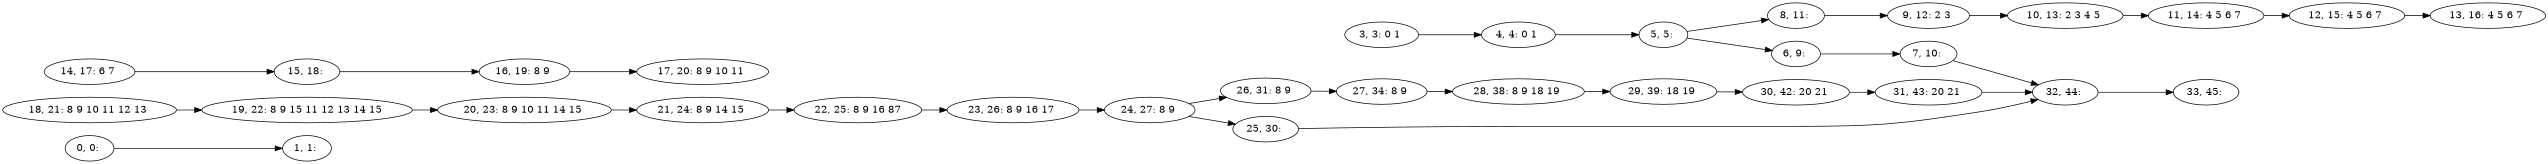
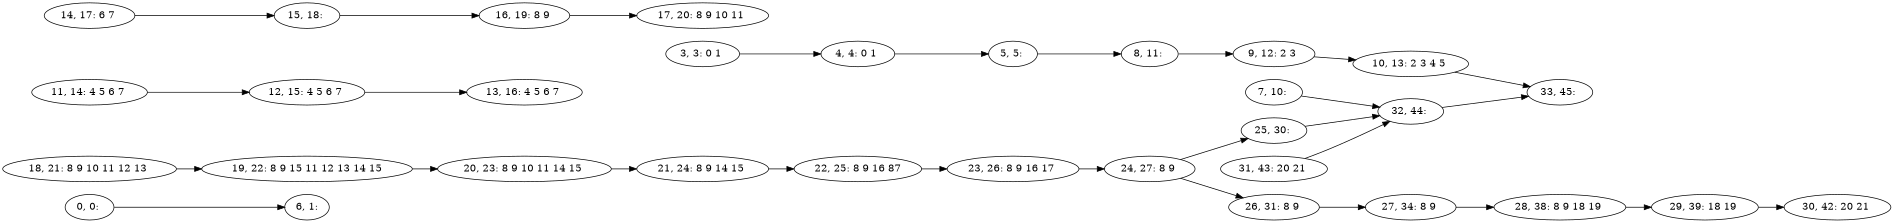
(2132, 16) -> (1489, 79)
(1796, 54) -> none
(1859, 92) -> none
(307, 148) -> (307, 207)
